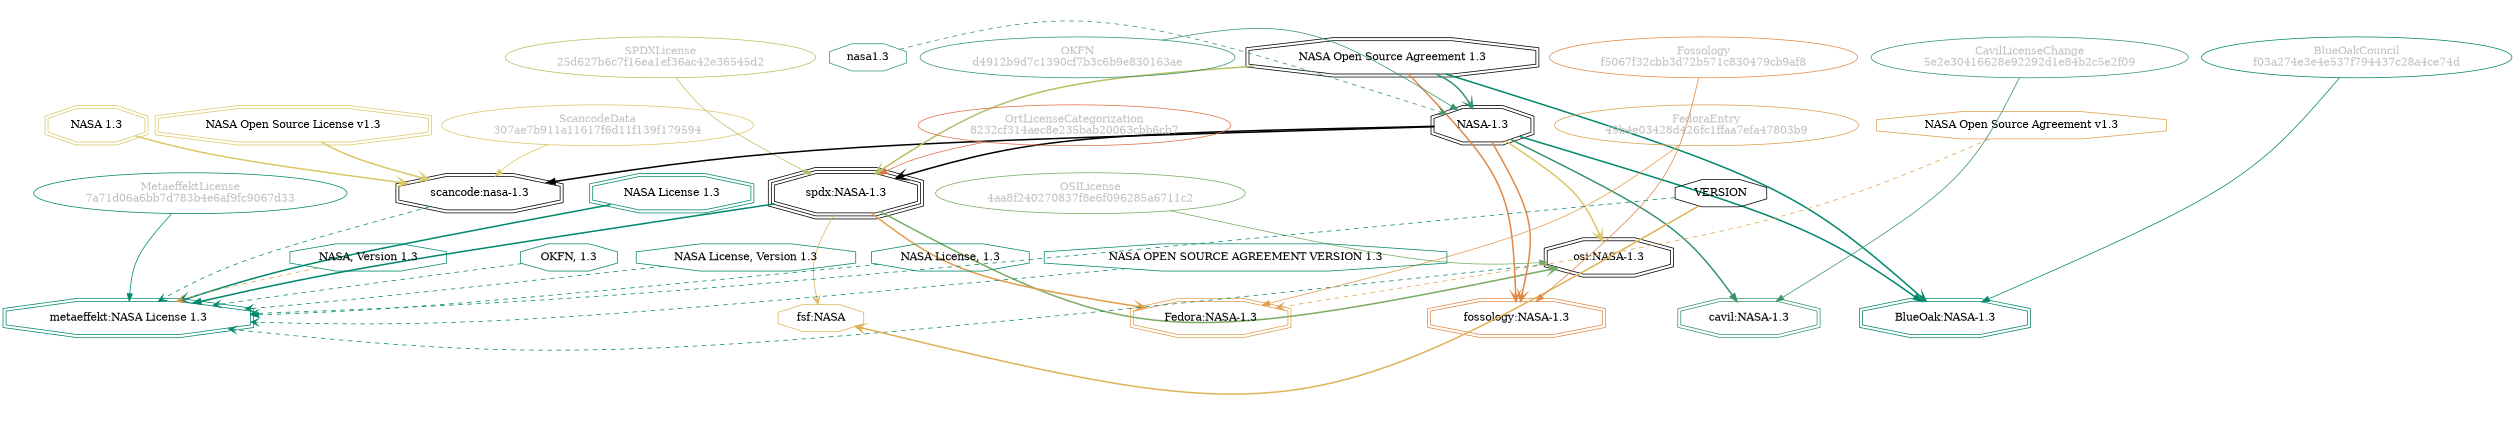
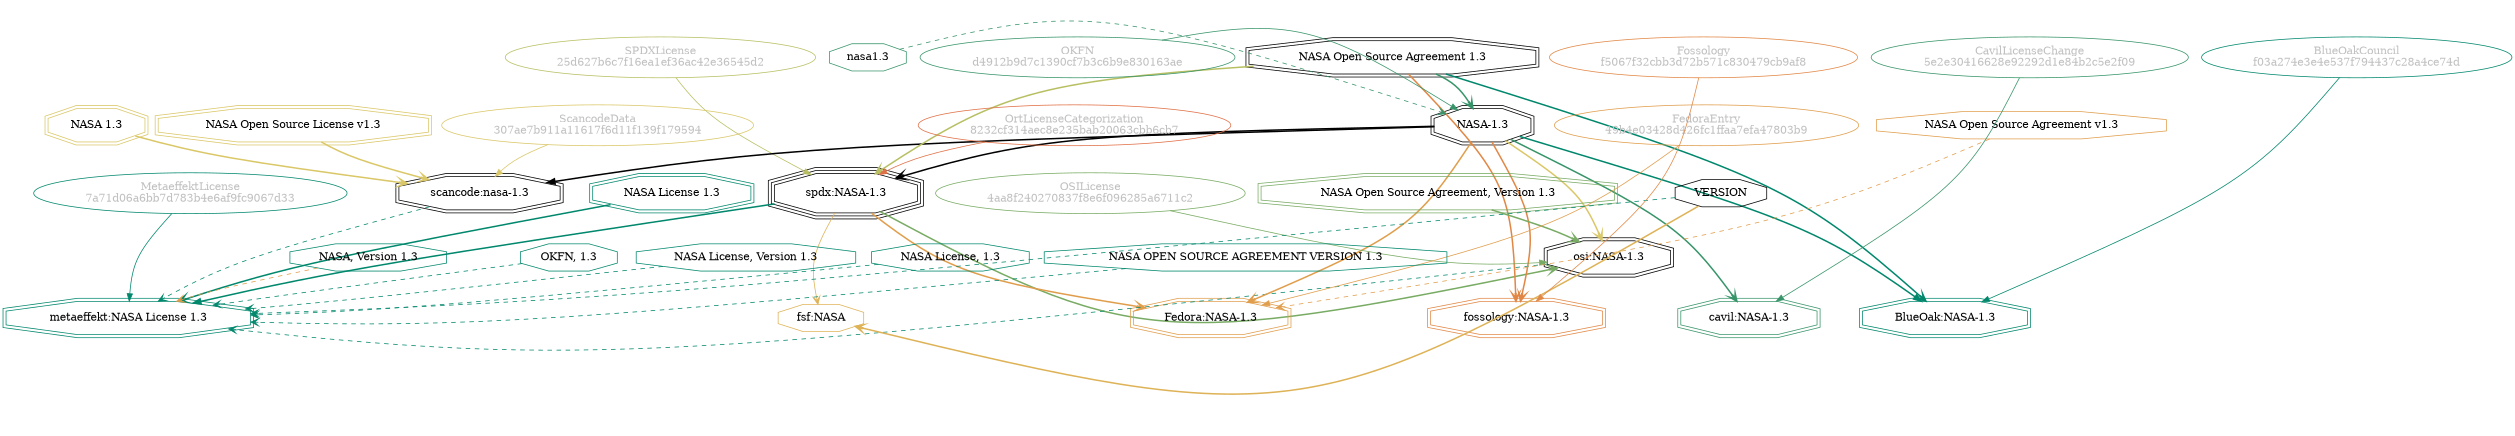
none -> (1438, 193)
(1620, 196) -> (1620, 196)
none -> (1378, 241)
(584, 292) -> (584, 292)
